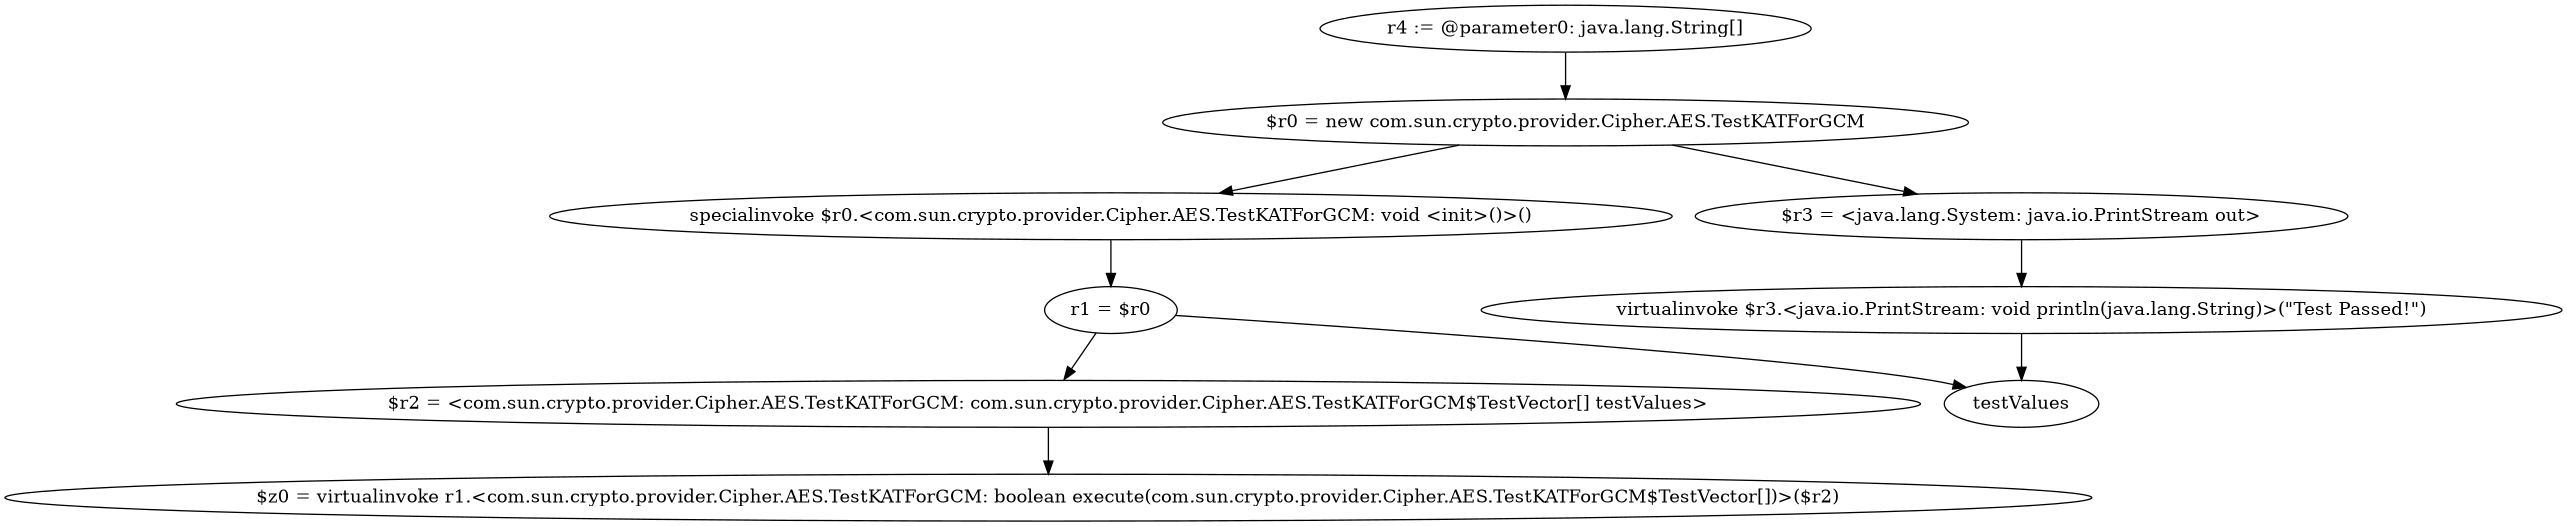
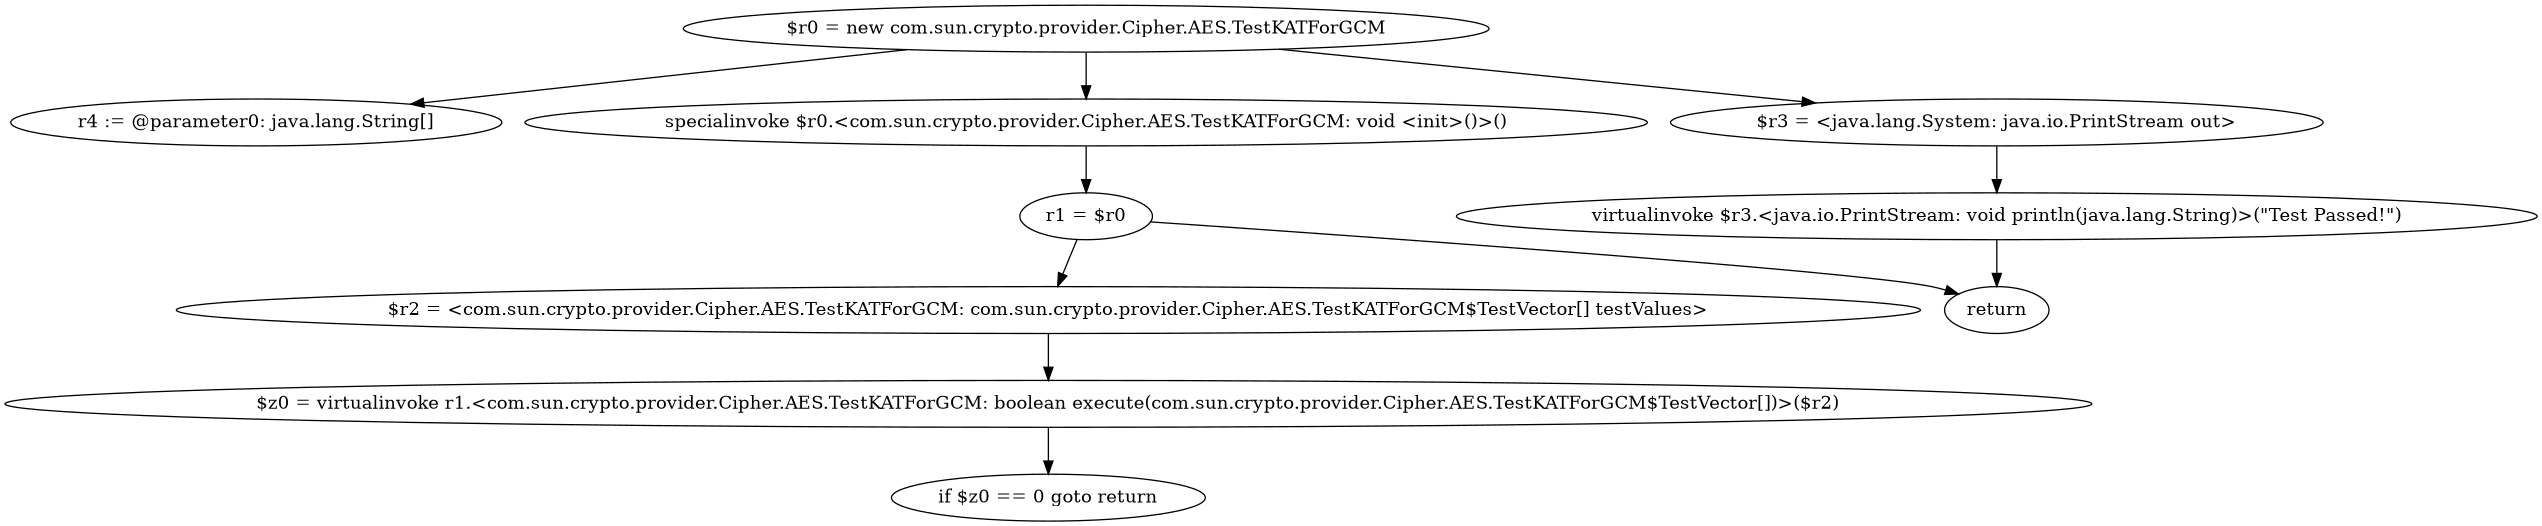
(1566, 69) -> (665, 76)
(2022, 404) -> (1997, 310)
none -> (1048, 498)
